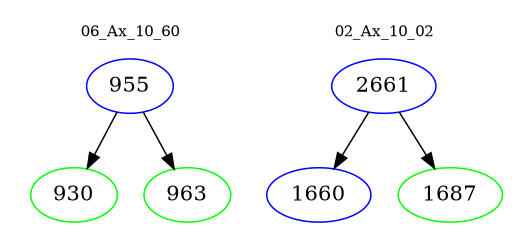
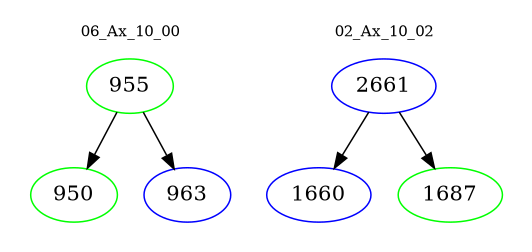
(131, 32) -> (131, 32)
(130, 86) -> (130, 86)
(74, 195) -> (74, 195)
(187, 195) -> (187, 195)
